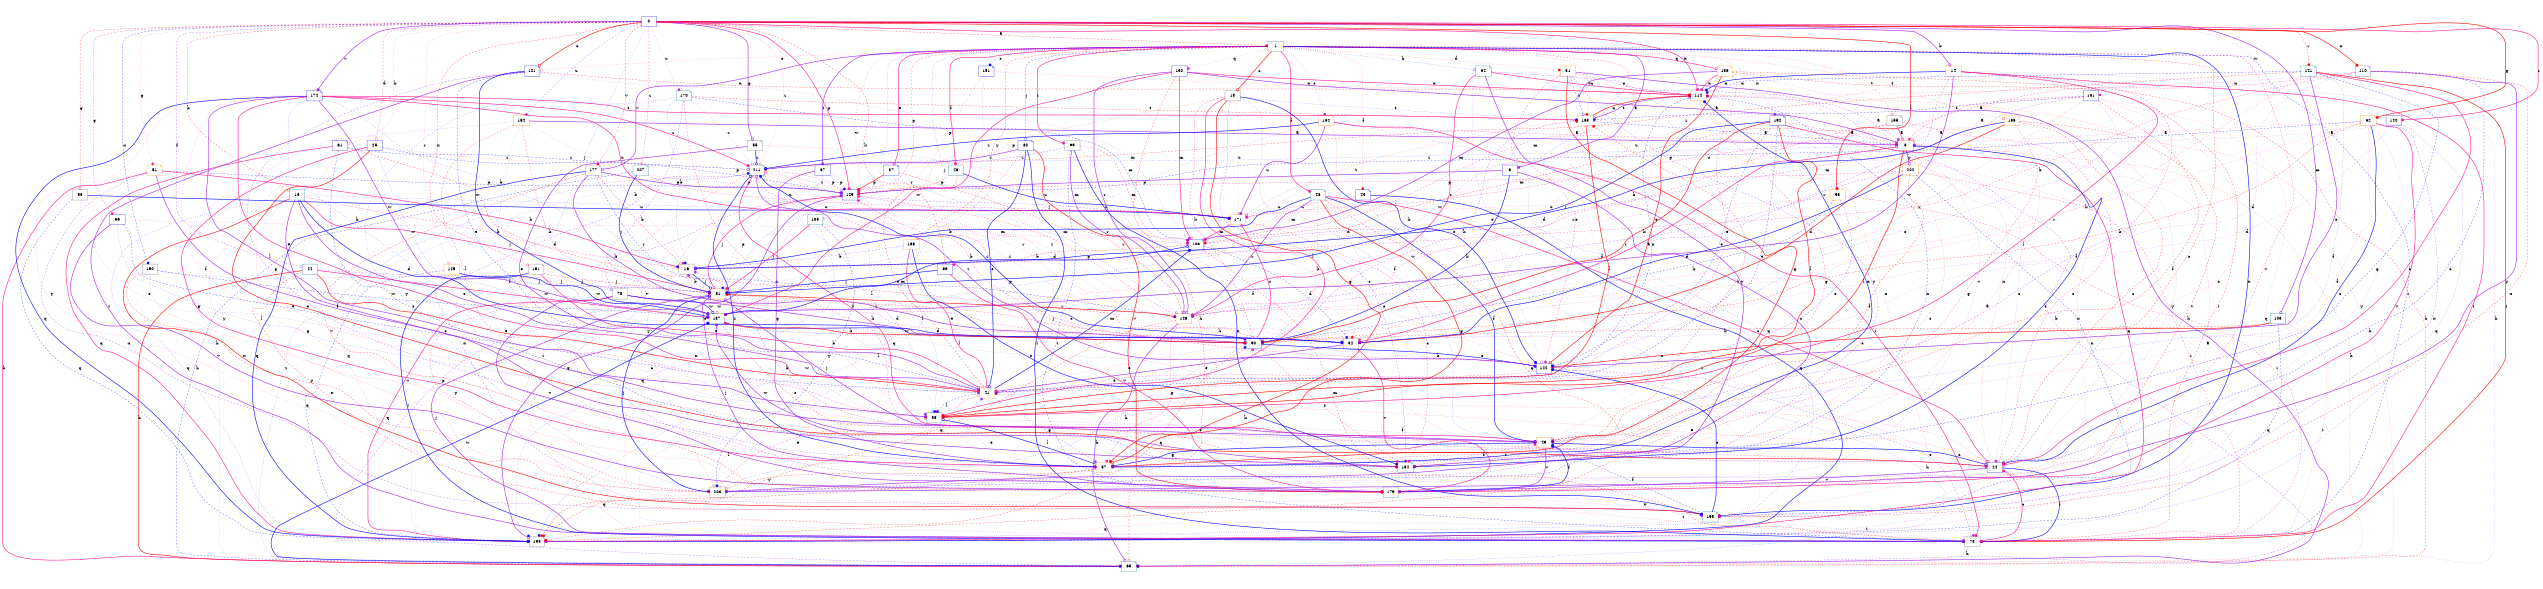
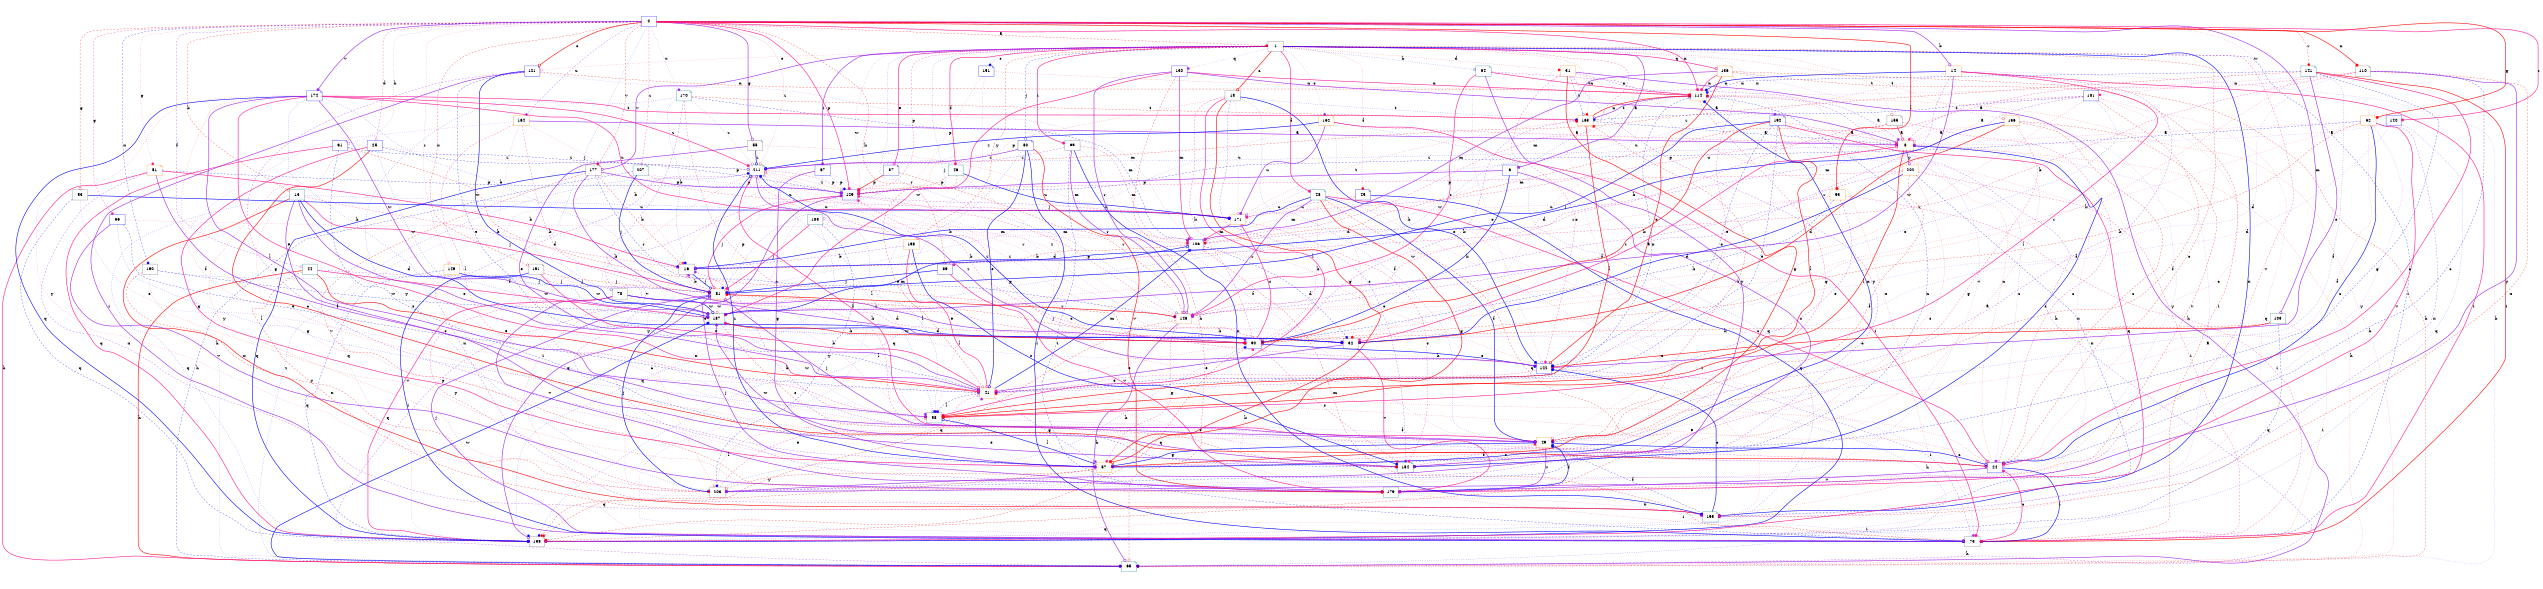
(1931, 455) -> (1931, 455)
